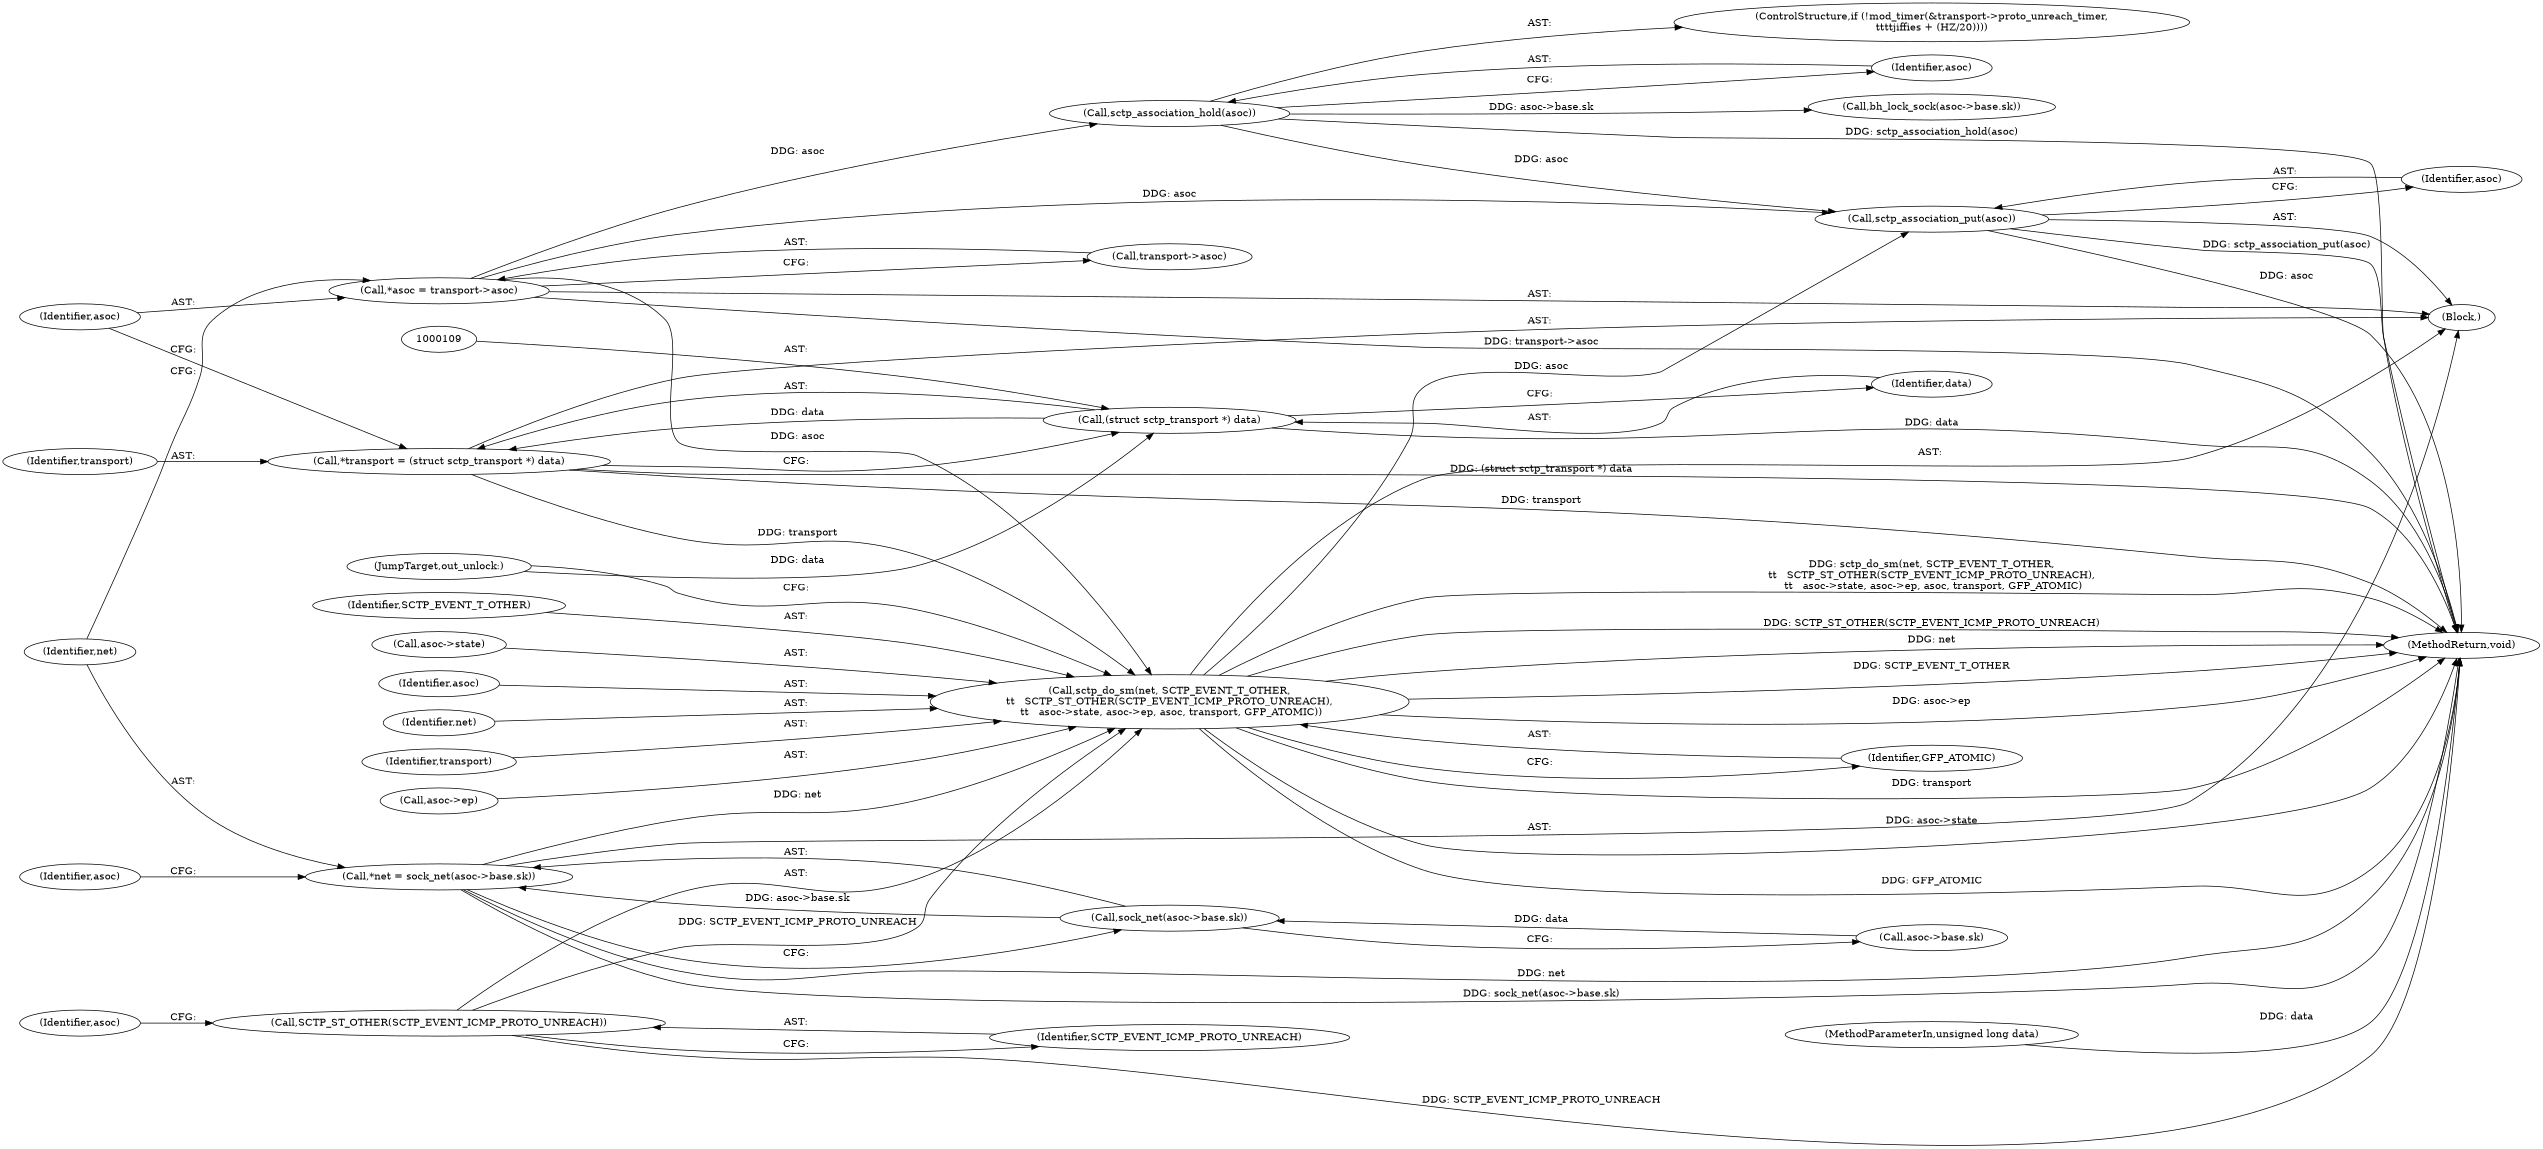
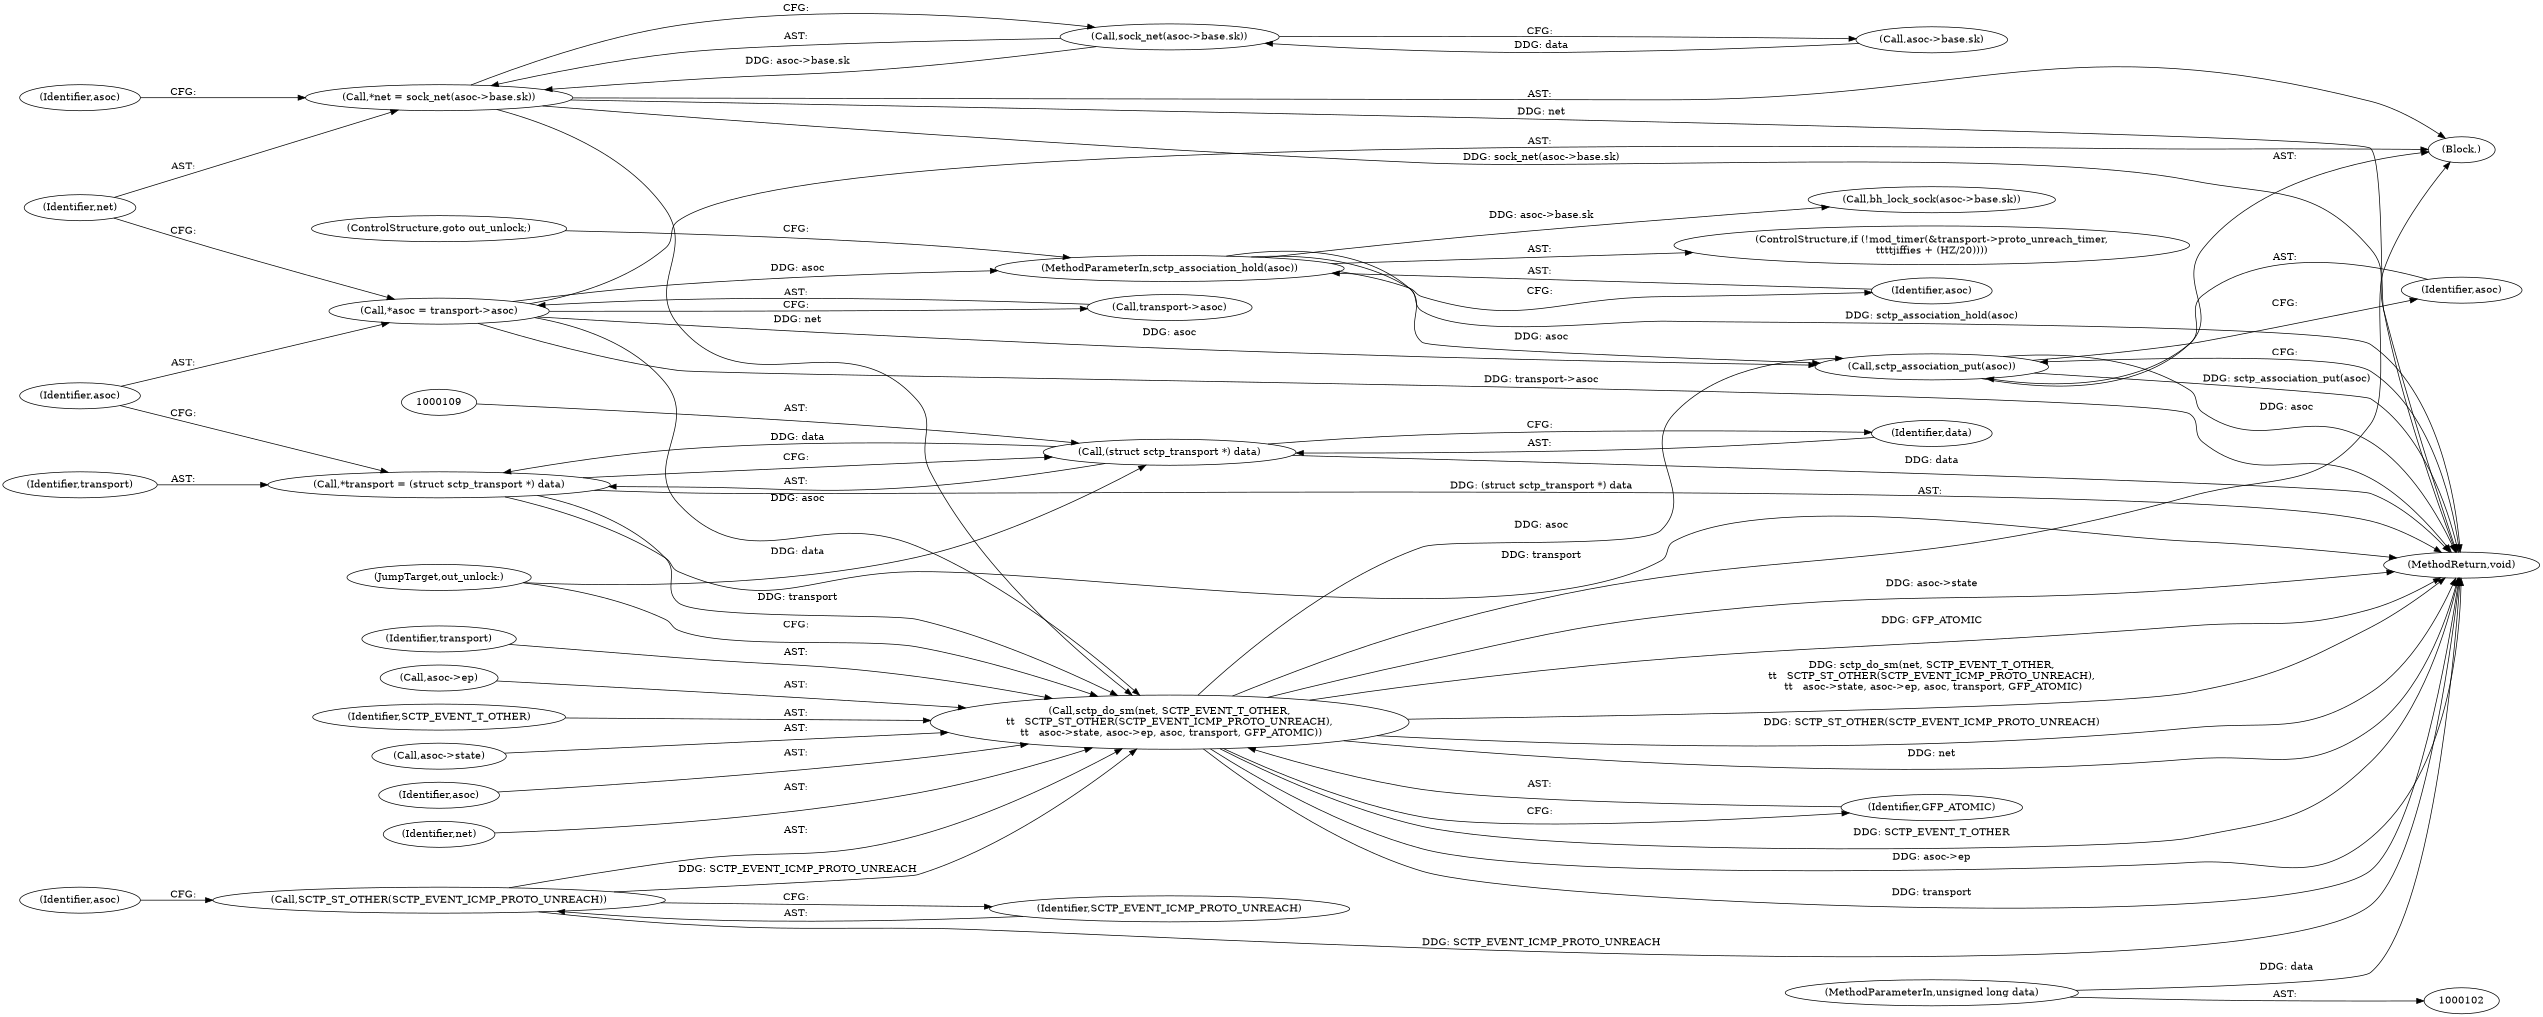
(1170, 113) -> (1170, 268)
none -> (439, 229)
(1438, 333) -> none
none -> (2313, 361)
none -> (2462, 1001)
